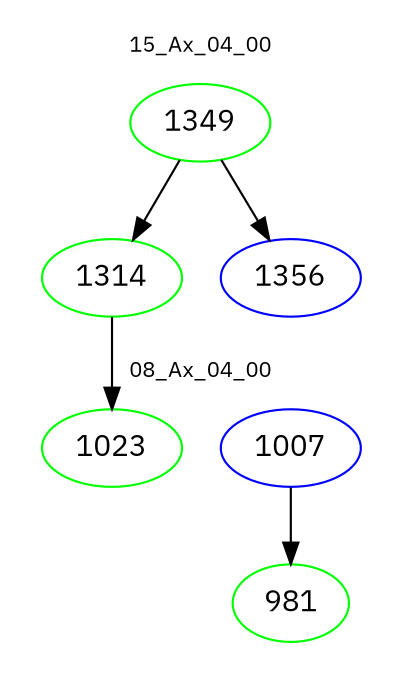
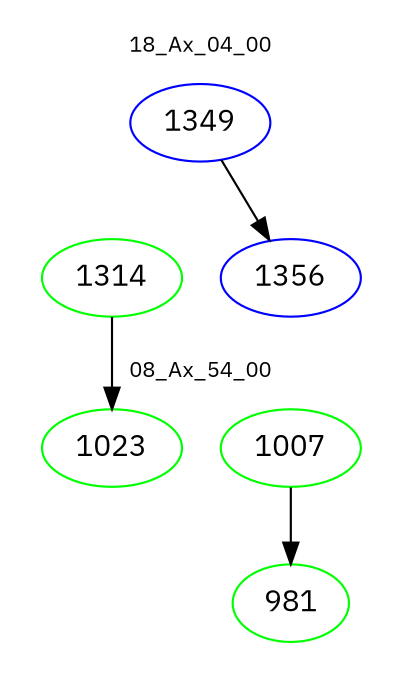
(201, 46) -> (201, 46)
(200, 123) -> (200, 123)
(162, 191) -> none
(201, 372) -> (201, 372)
(291, 448) -> (291, 448)
